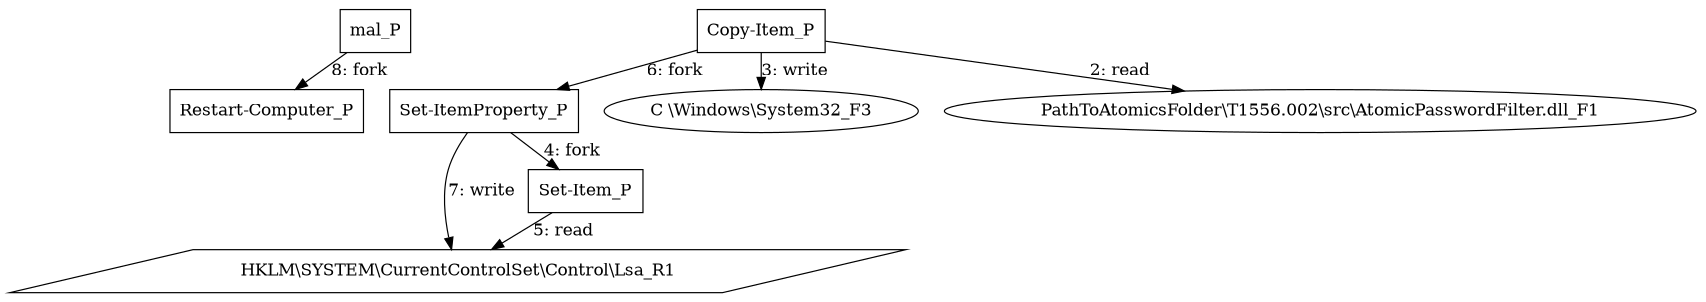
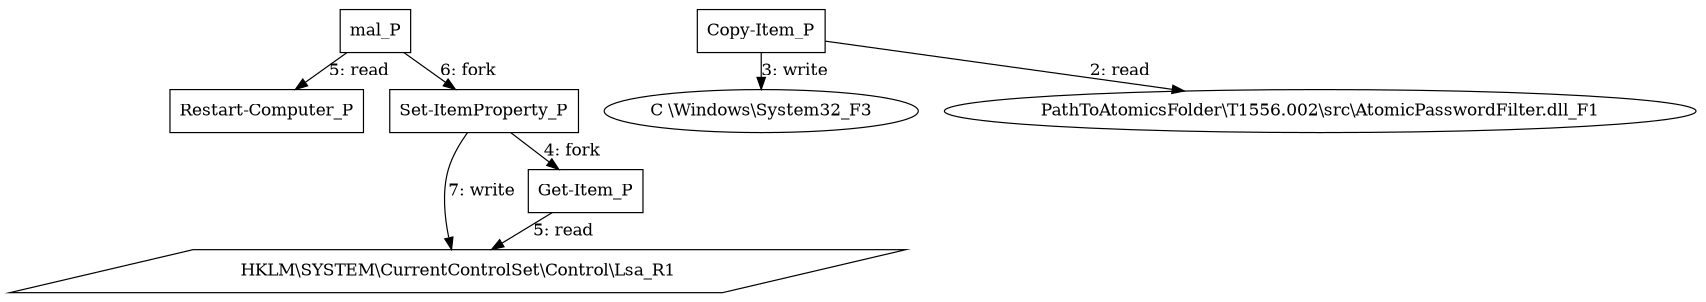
(633, 68) -> (425, 67)
(359, 71) -> (359, 71)
(586, 191) -> (586, 191)
